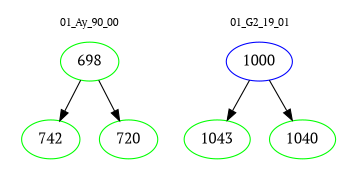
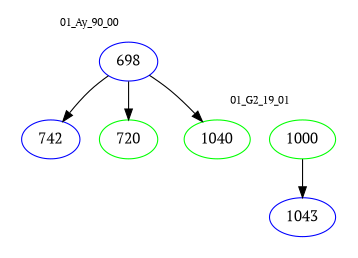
(90, 62) -> (129, 62)
(259, 62) -> (303, 139)
(278, 95) -> (182, 101)
(51, 139) -> (51, 139)
(217, 139) -> (303, 217)
